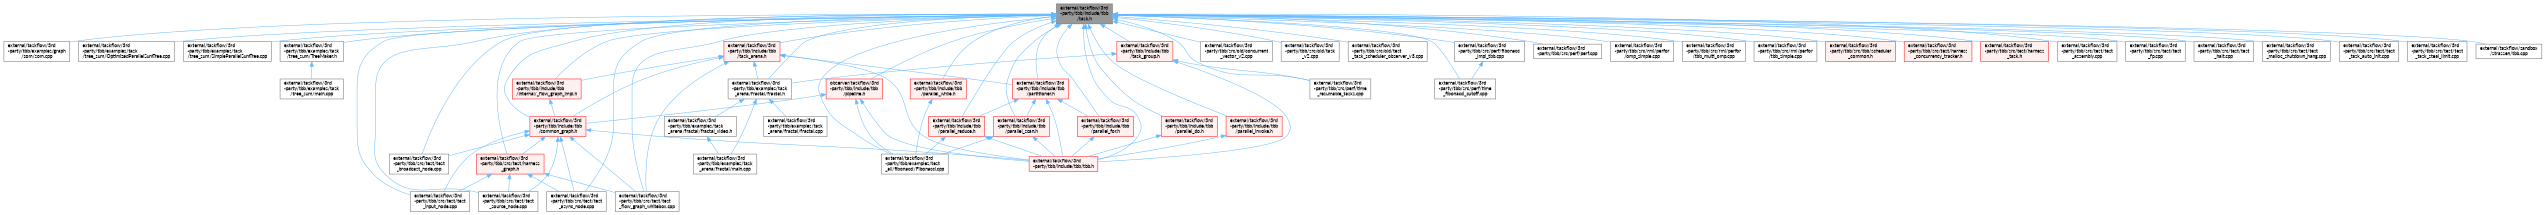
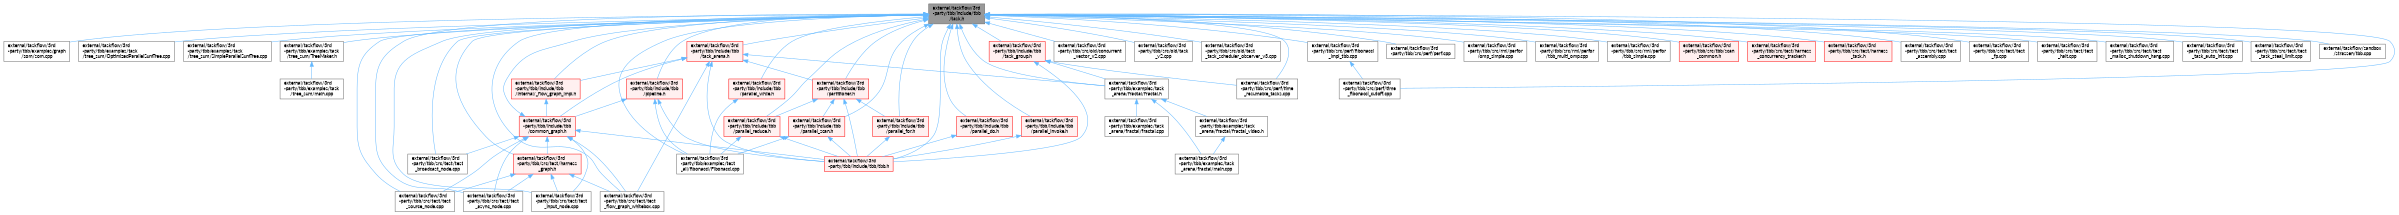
(611, 34) -> (630, 31)
(1861, 51) -> (1709, 51)
(854, 89) -> (654, 89)
